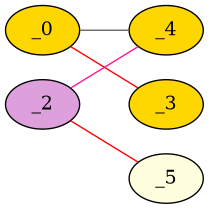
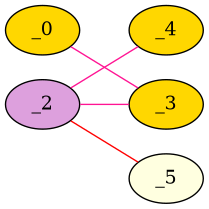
(105, 30) -> none
(96, 62) -> (96, 62)
none -> (105, 104)
